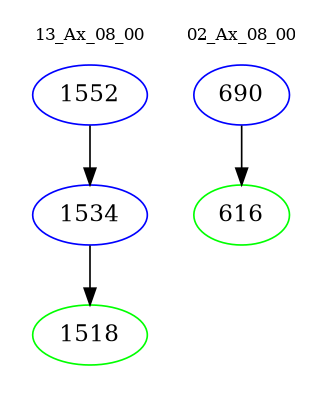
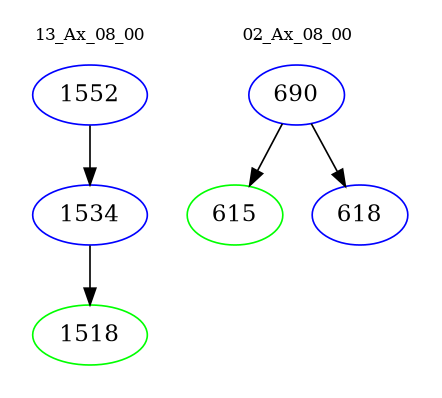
(242, 215) -> (235, 215)
none -> (360, 215)
